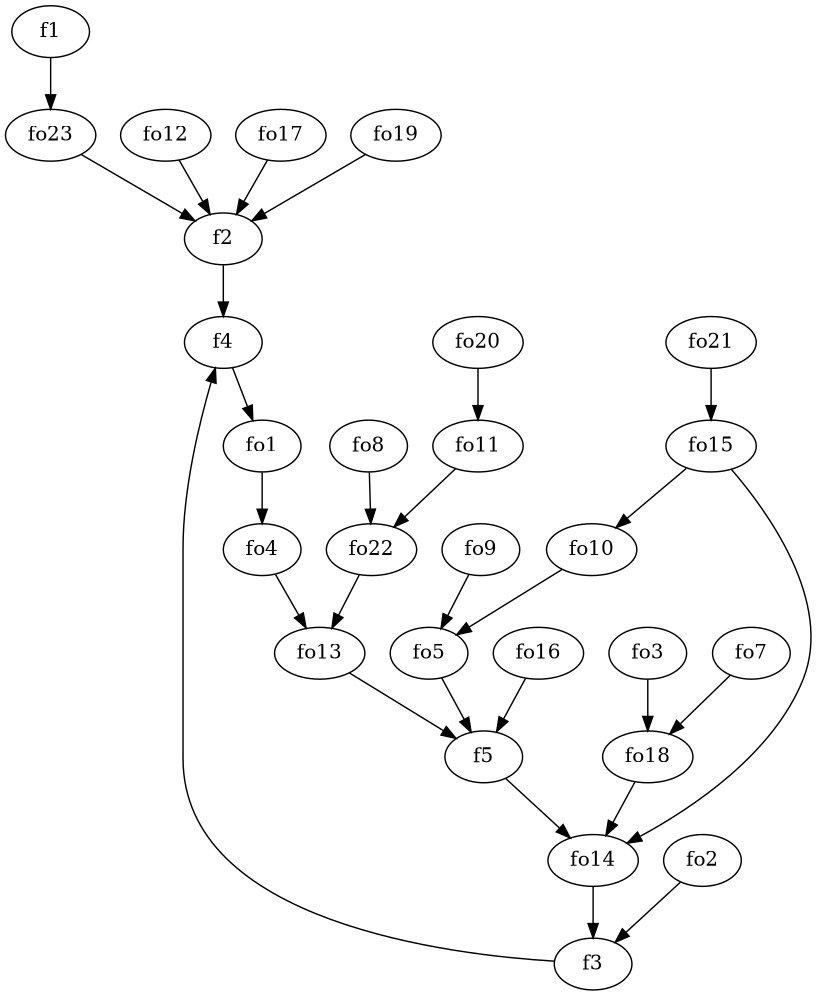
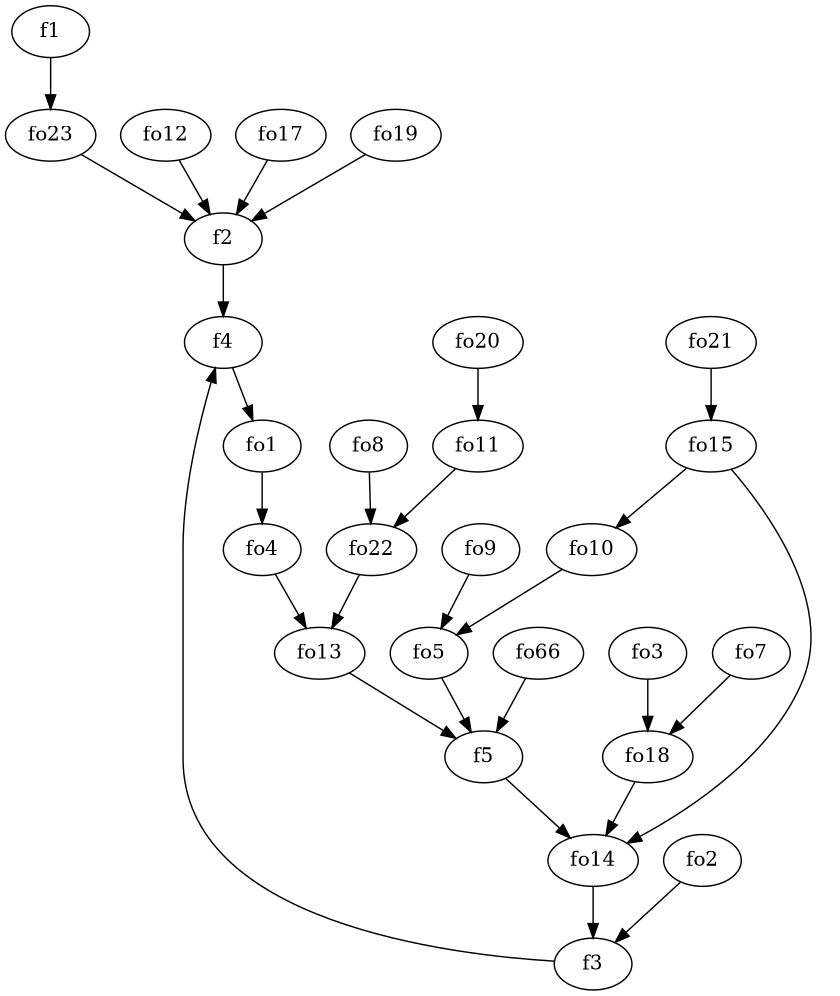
(538, 653) -> (538, 653)
